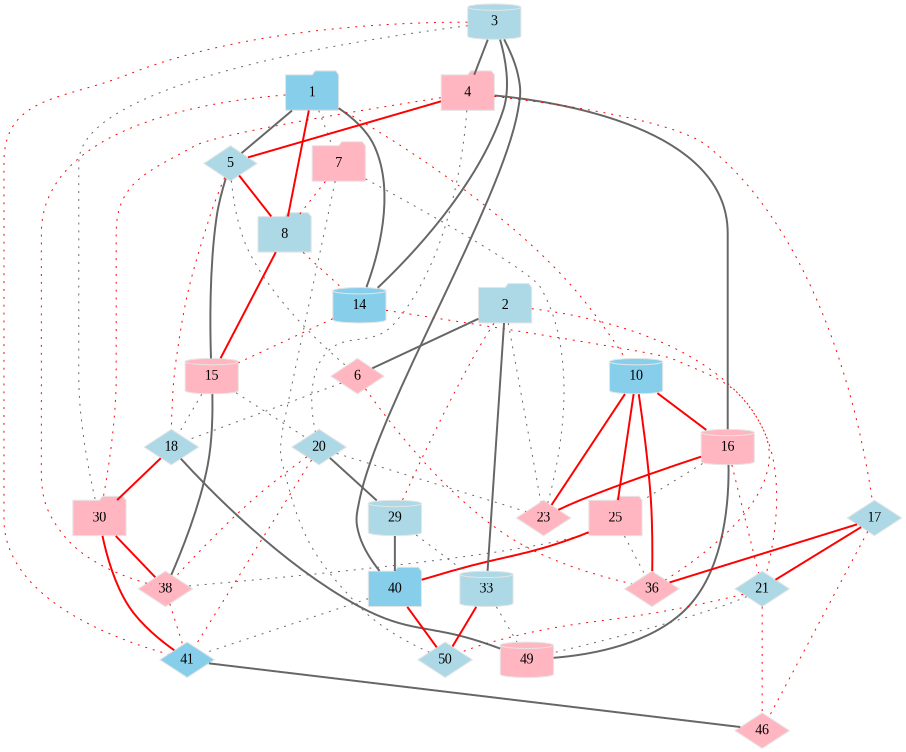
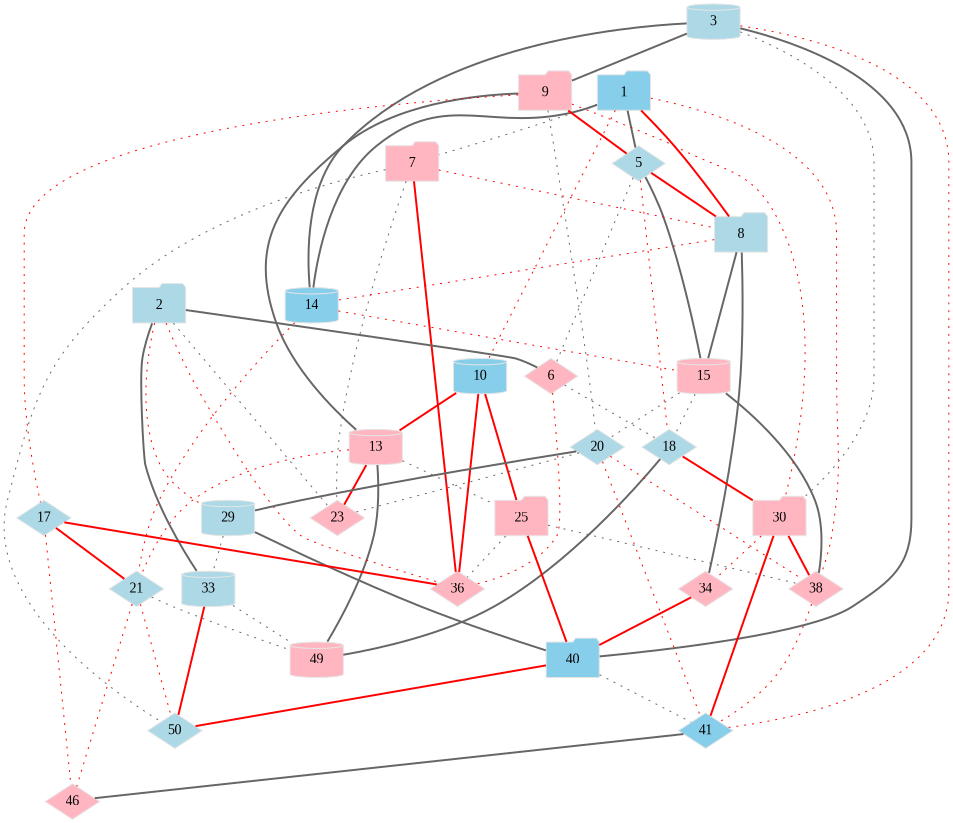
(468, 93) -> (545, 93)
(248, 305) -> (722, 305)
none -> (435, 377)
(728, 447) -> (376, 447)
(588, 449) -> none
none -> (706, 589)
